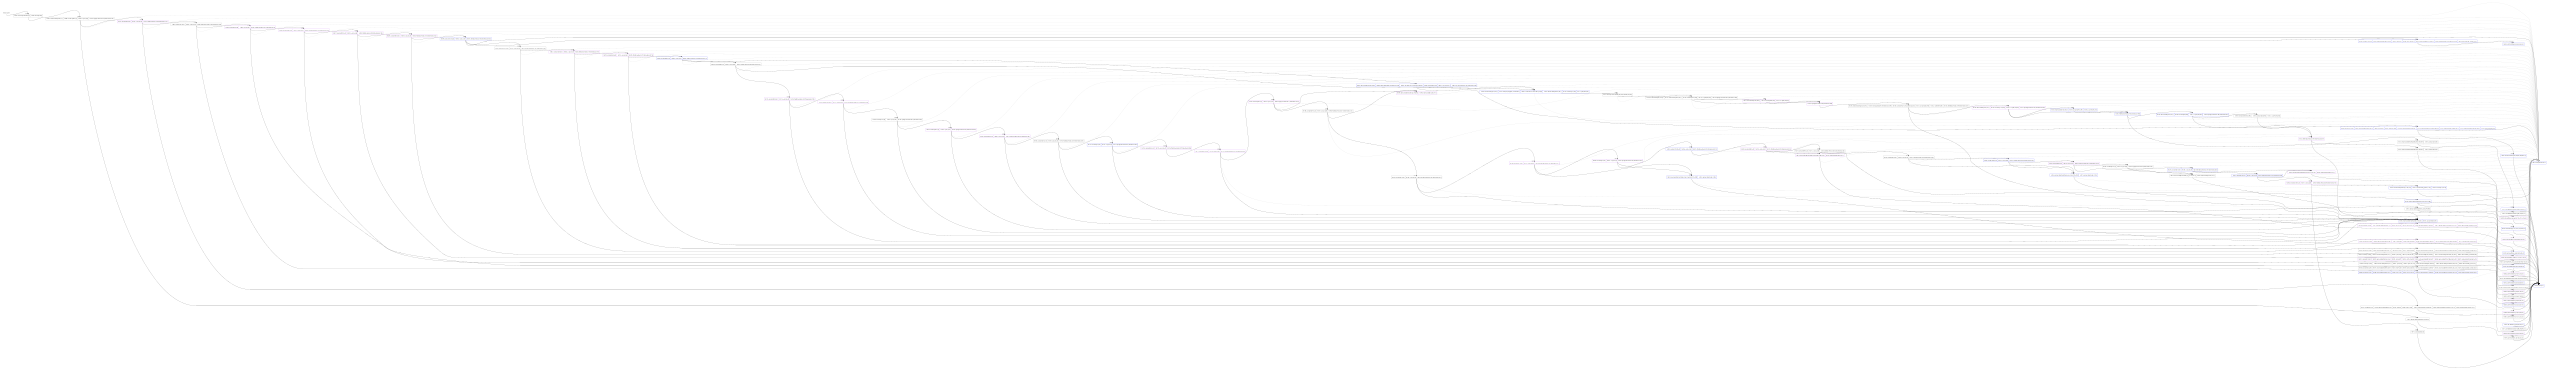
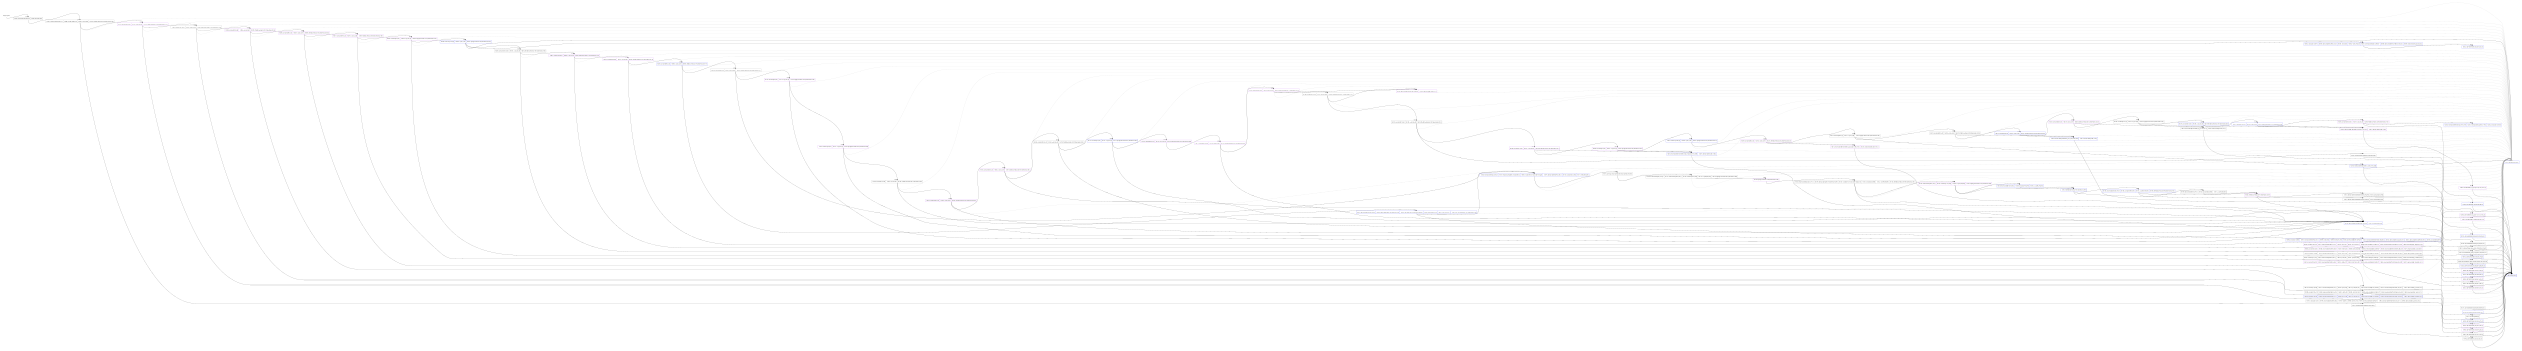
(1766, 101) -> none
(2513, 229) -> none
